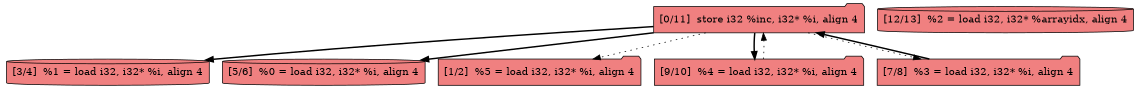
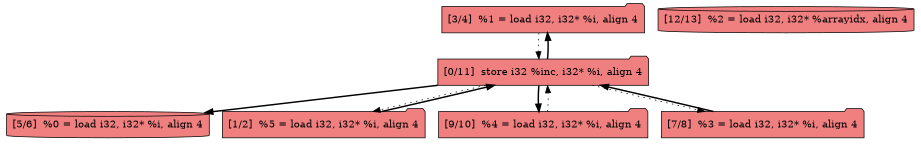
none -> (538, 42)
(108, 72) -> (543, 20)
none -> (434, 99)
